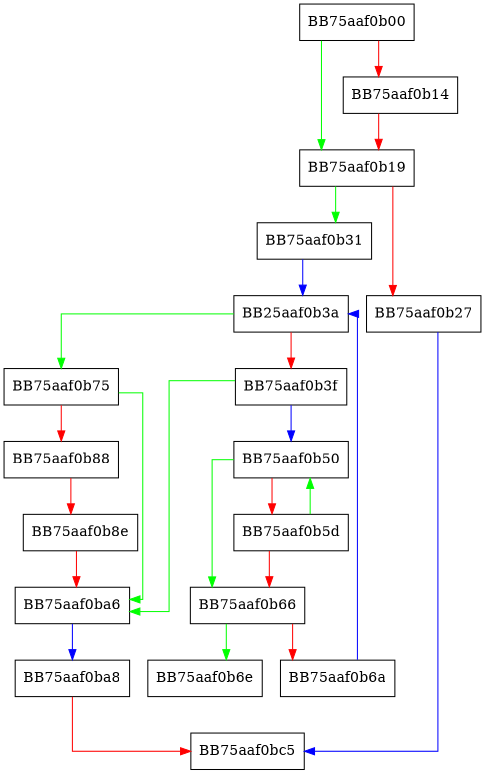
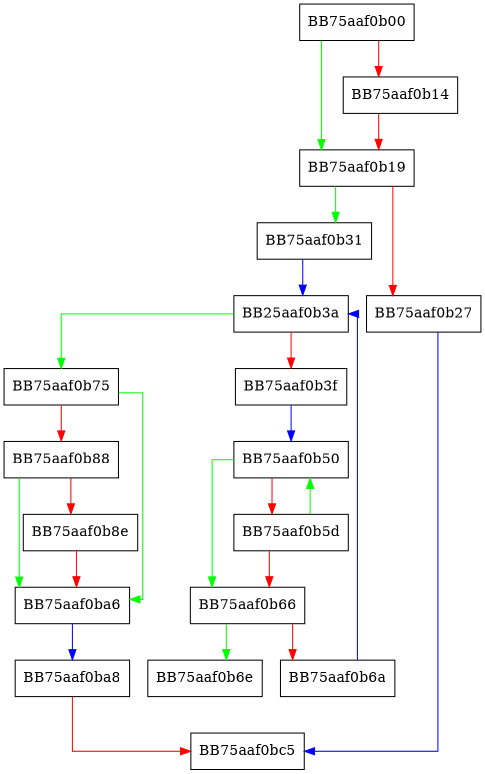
(169, 478) -> (19, 528)
